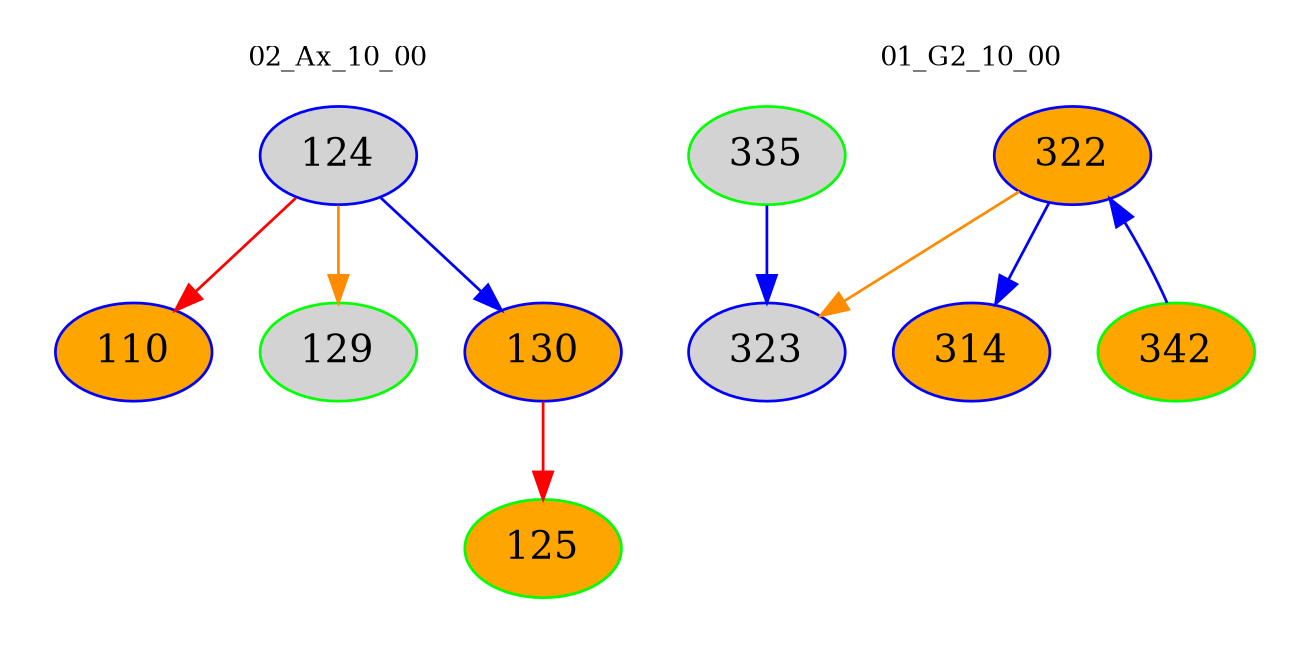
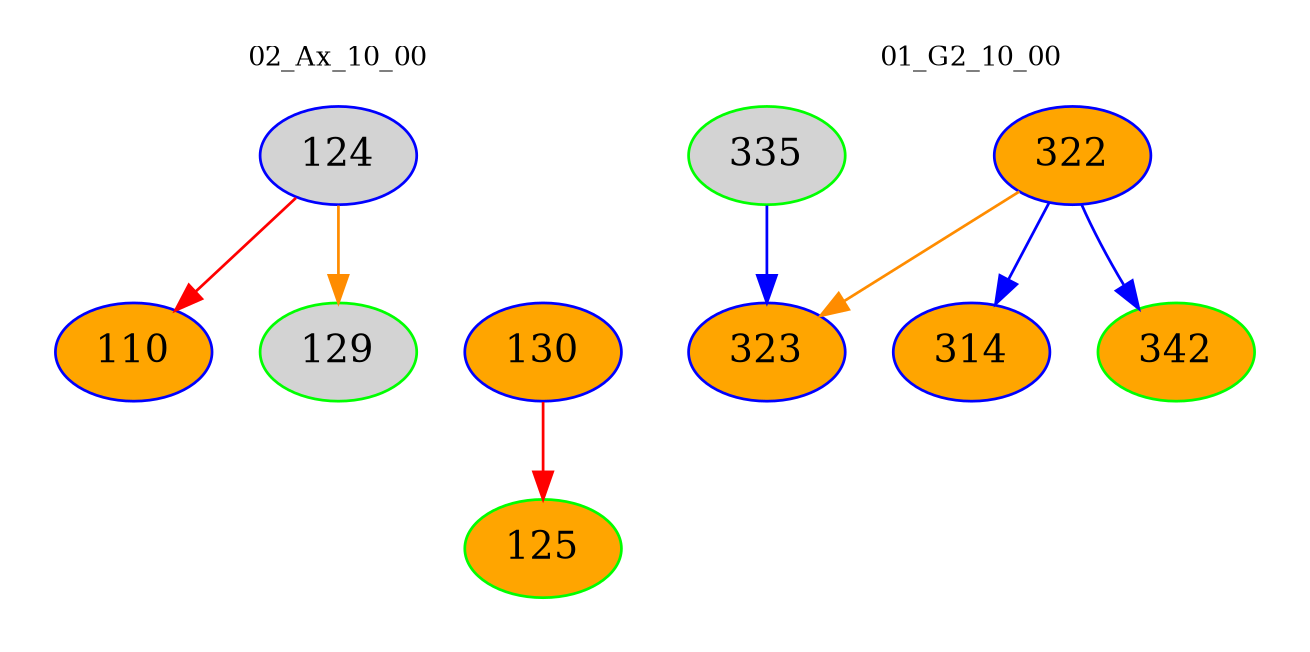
(431, 245) -> none
(1147, 262) -> (1101, 245)
(767, 352) -> (767, 352)
